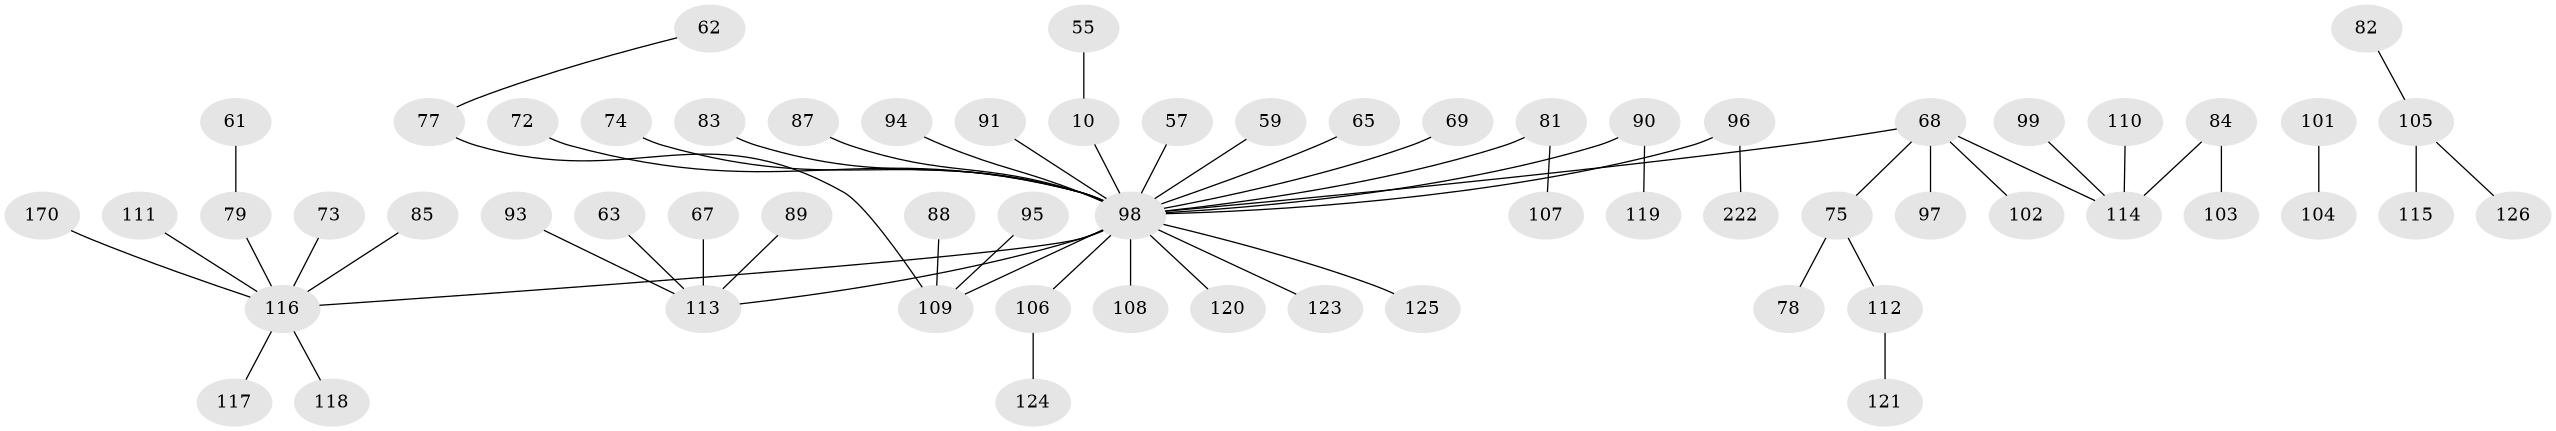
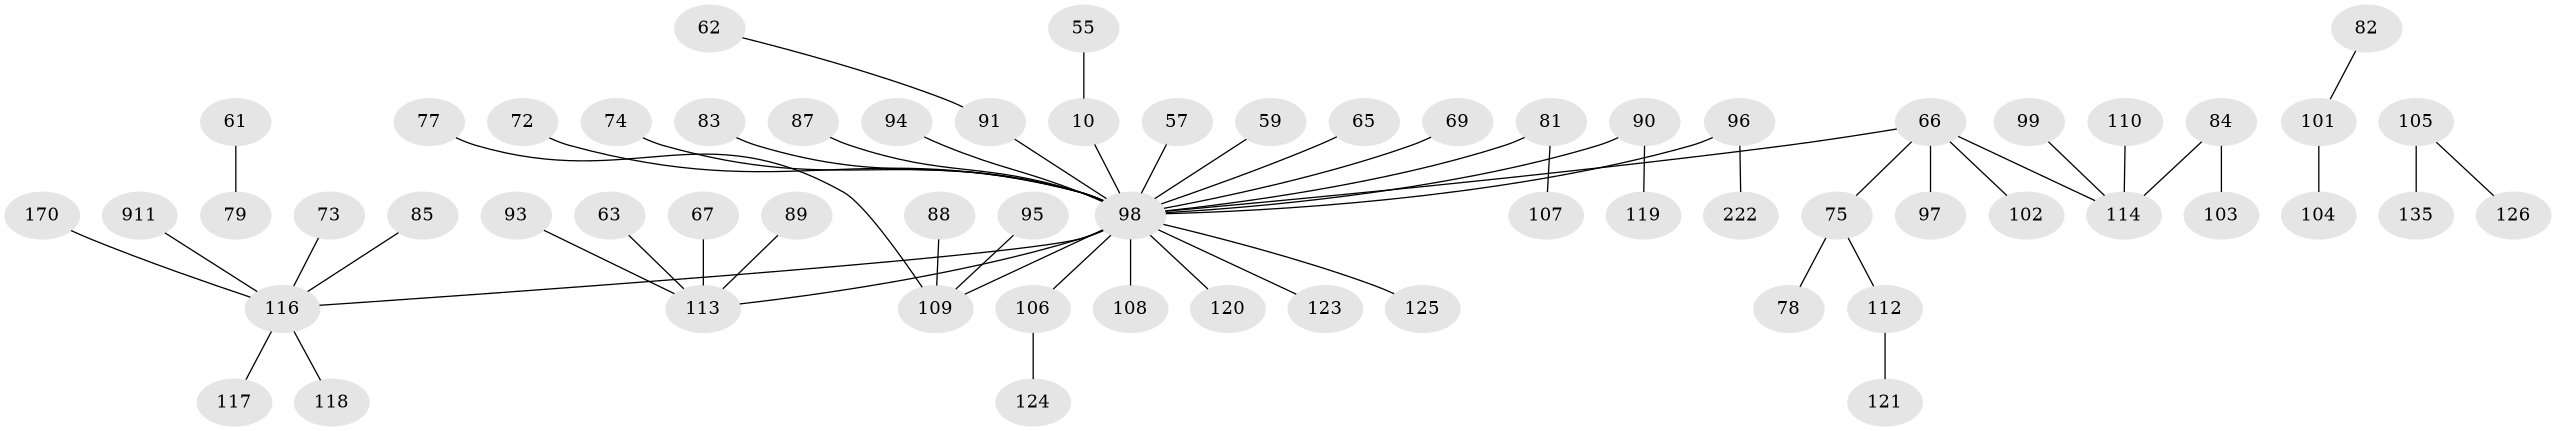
(566, 69) -> (854, 69)
(2392, 75) -> (2343, 75)
(1931, 122) -> (1931, 122)
(140, 216) -> (140, 216)
(2416, 216) -> (2416, 216)
(259, 262) -> none
